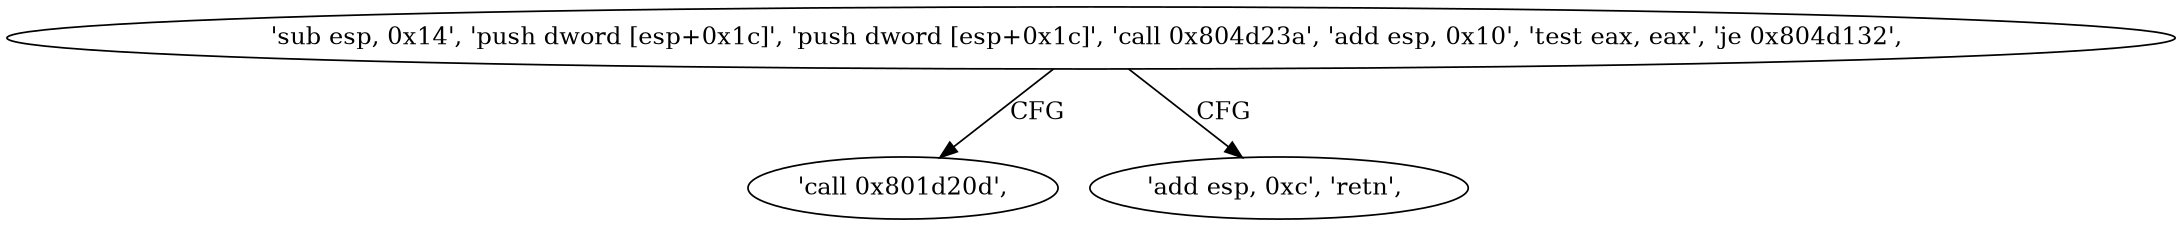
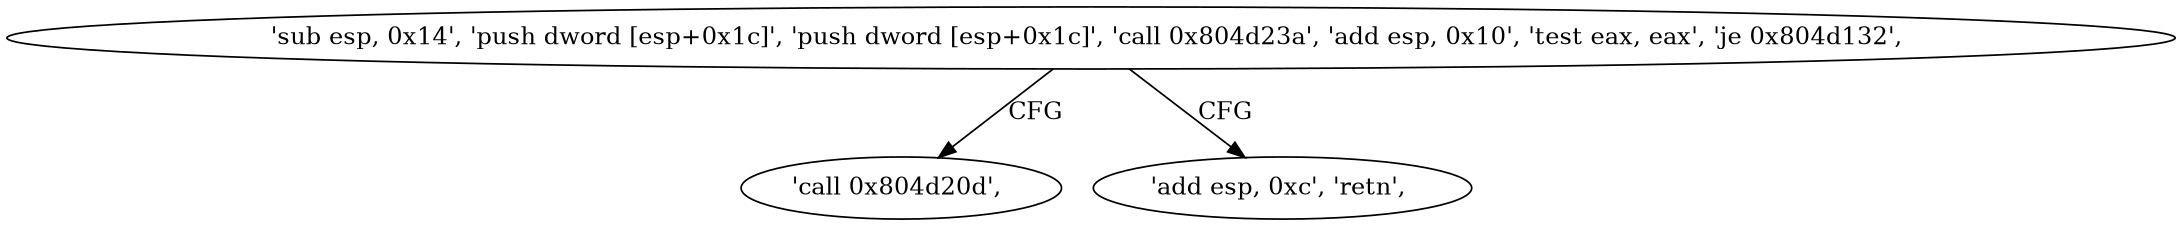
(903, 188) -> (901, 188)
